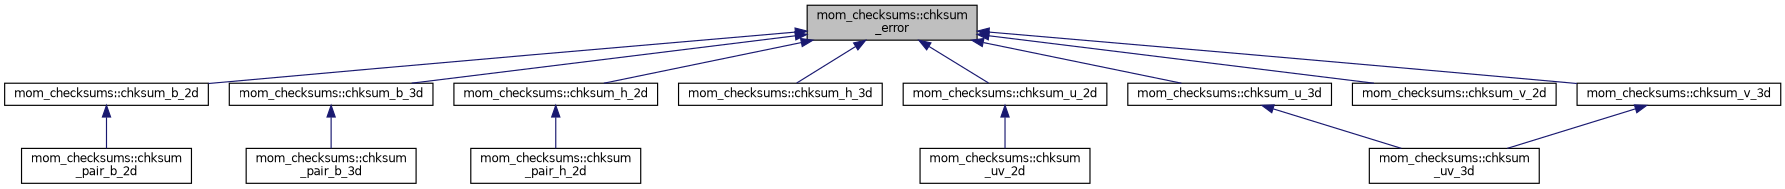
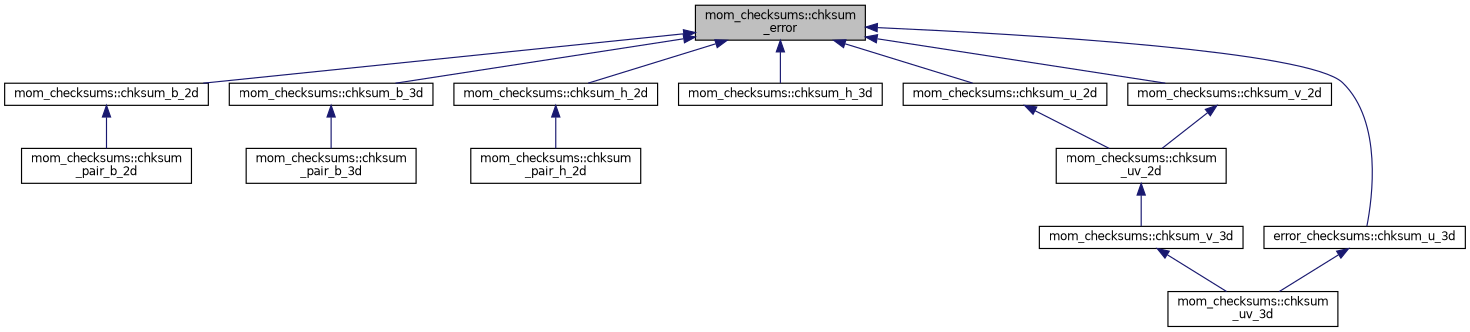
(1283, 57) -> (1141, 211)
(1230, 94) -> (1365, 237)
none -> (1185, 131)
